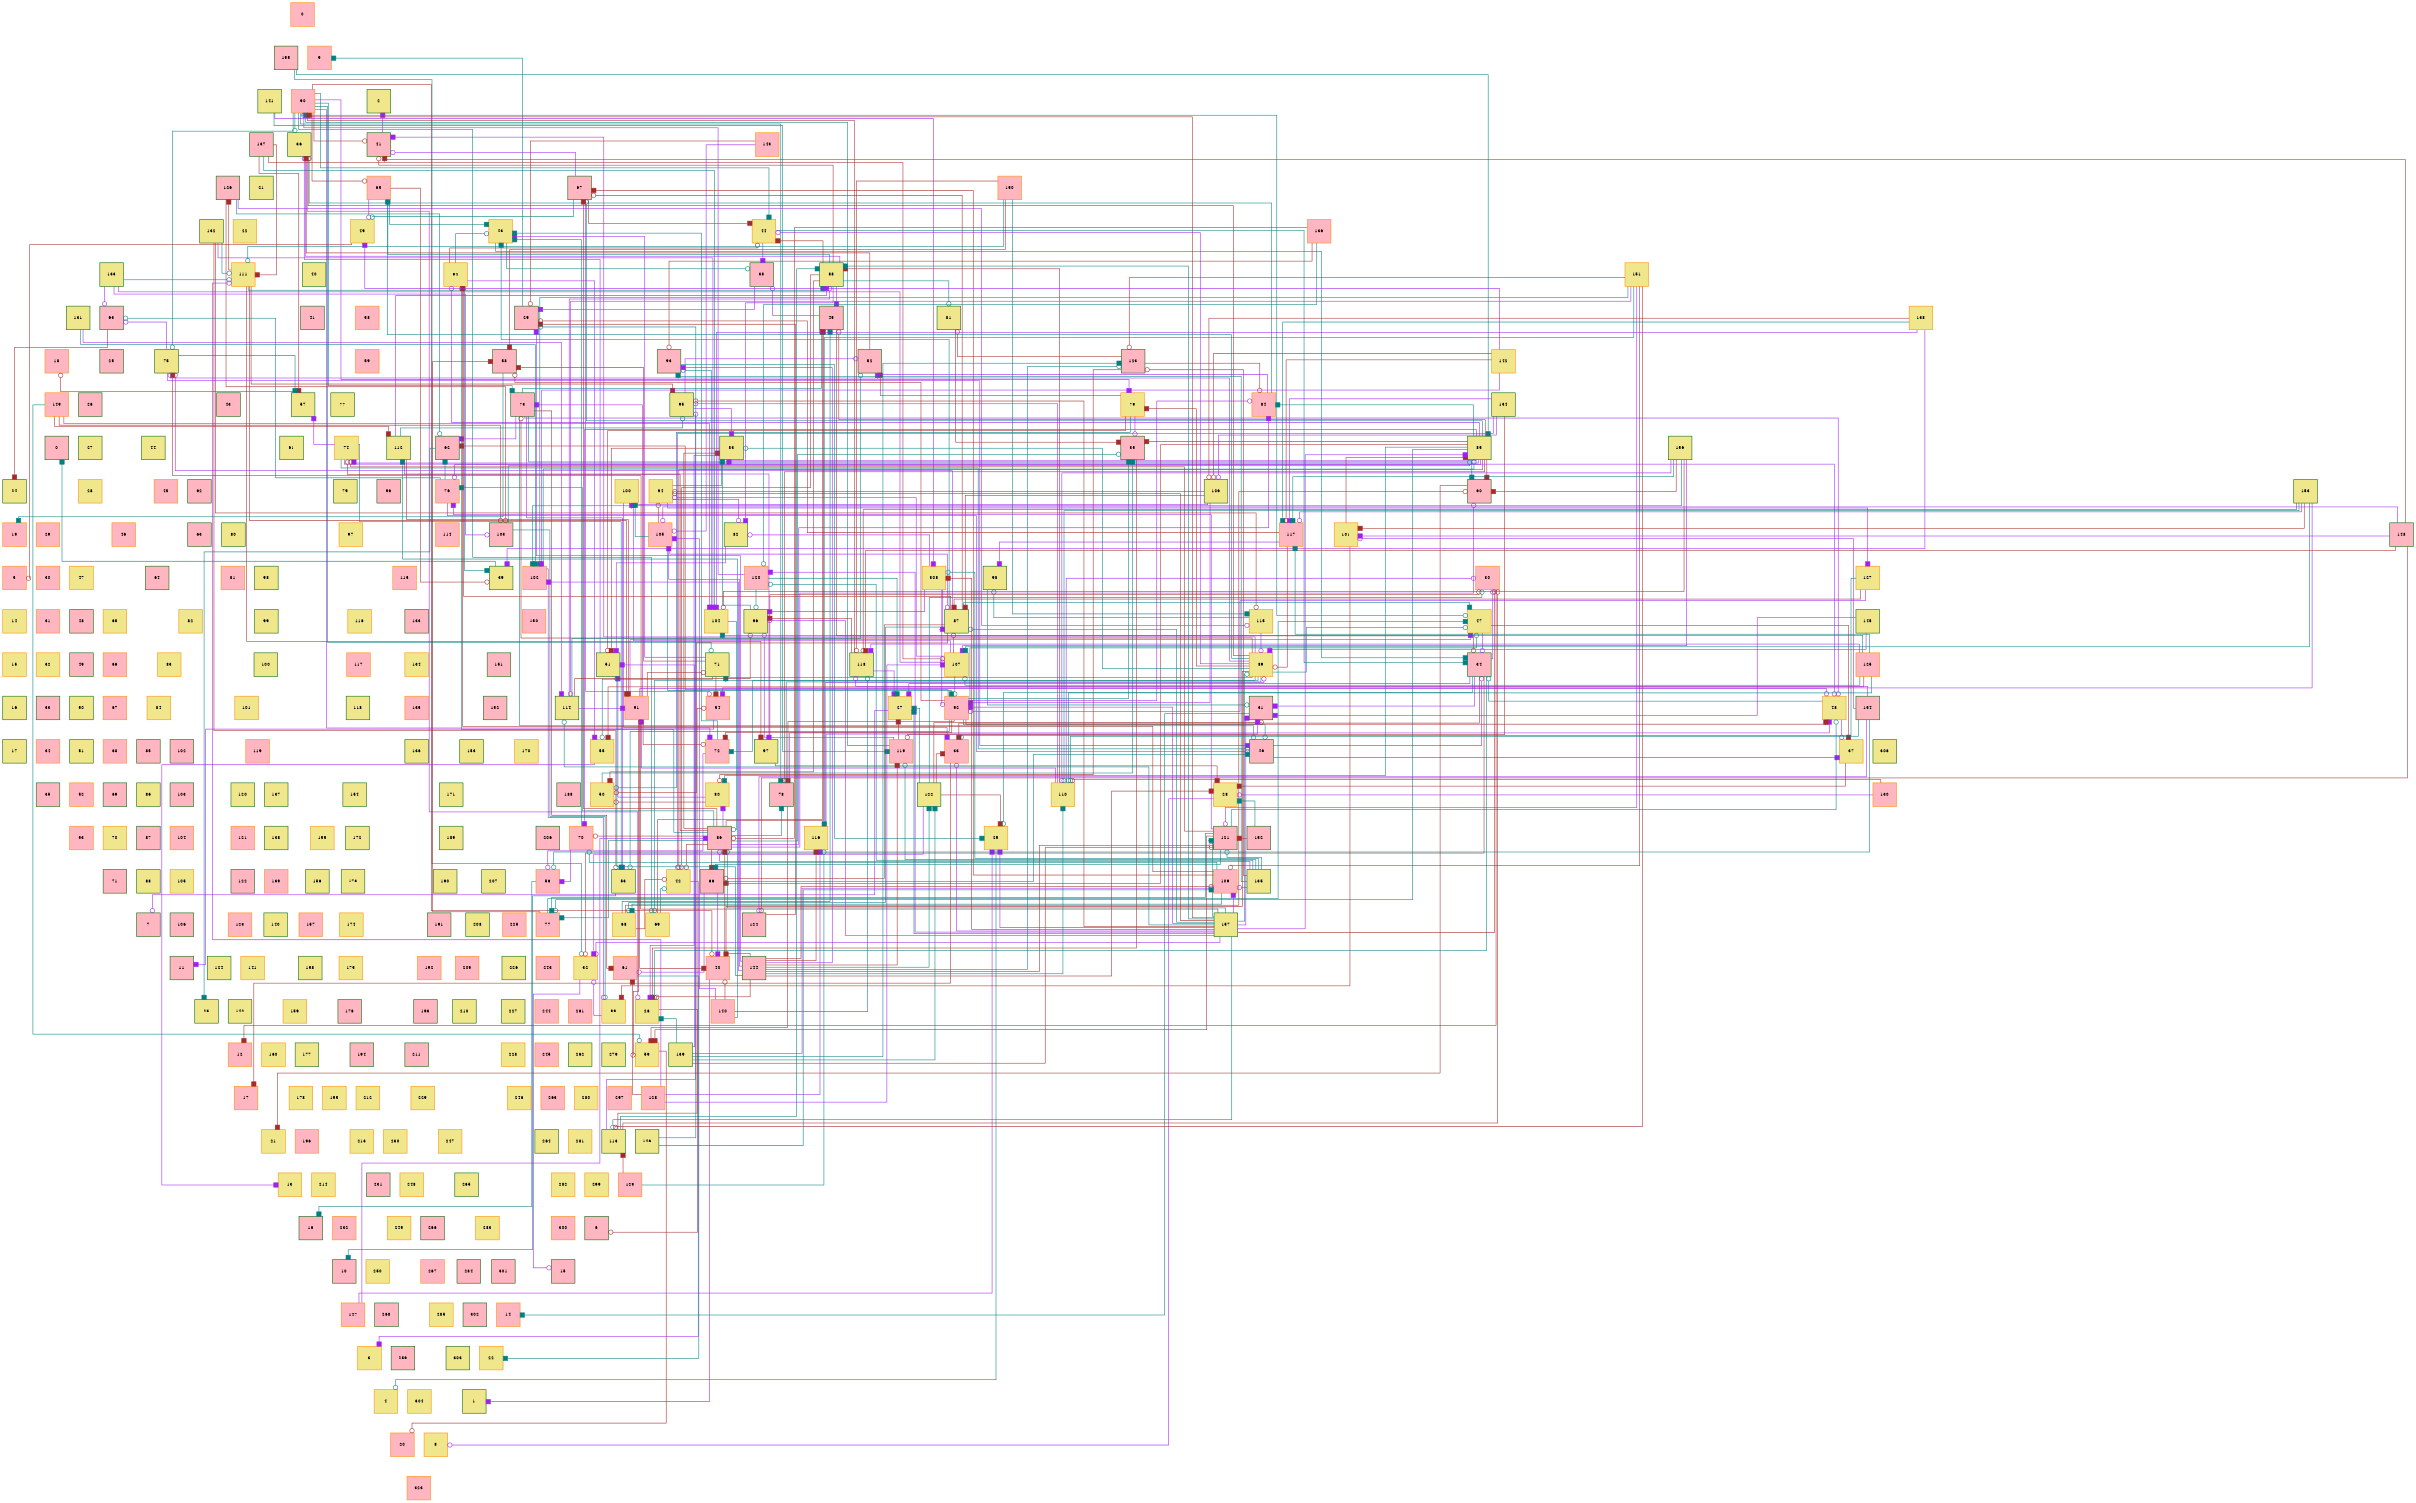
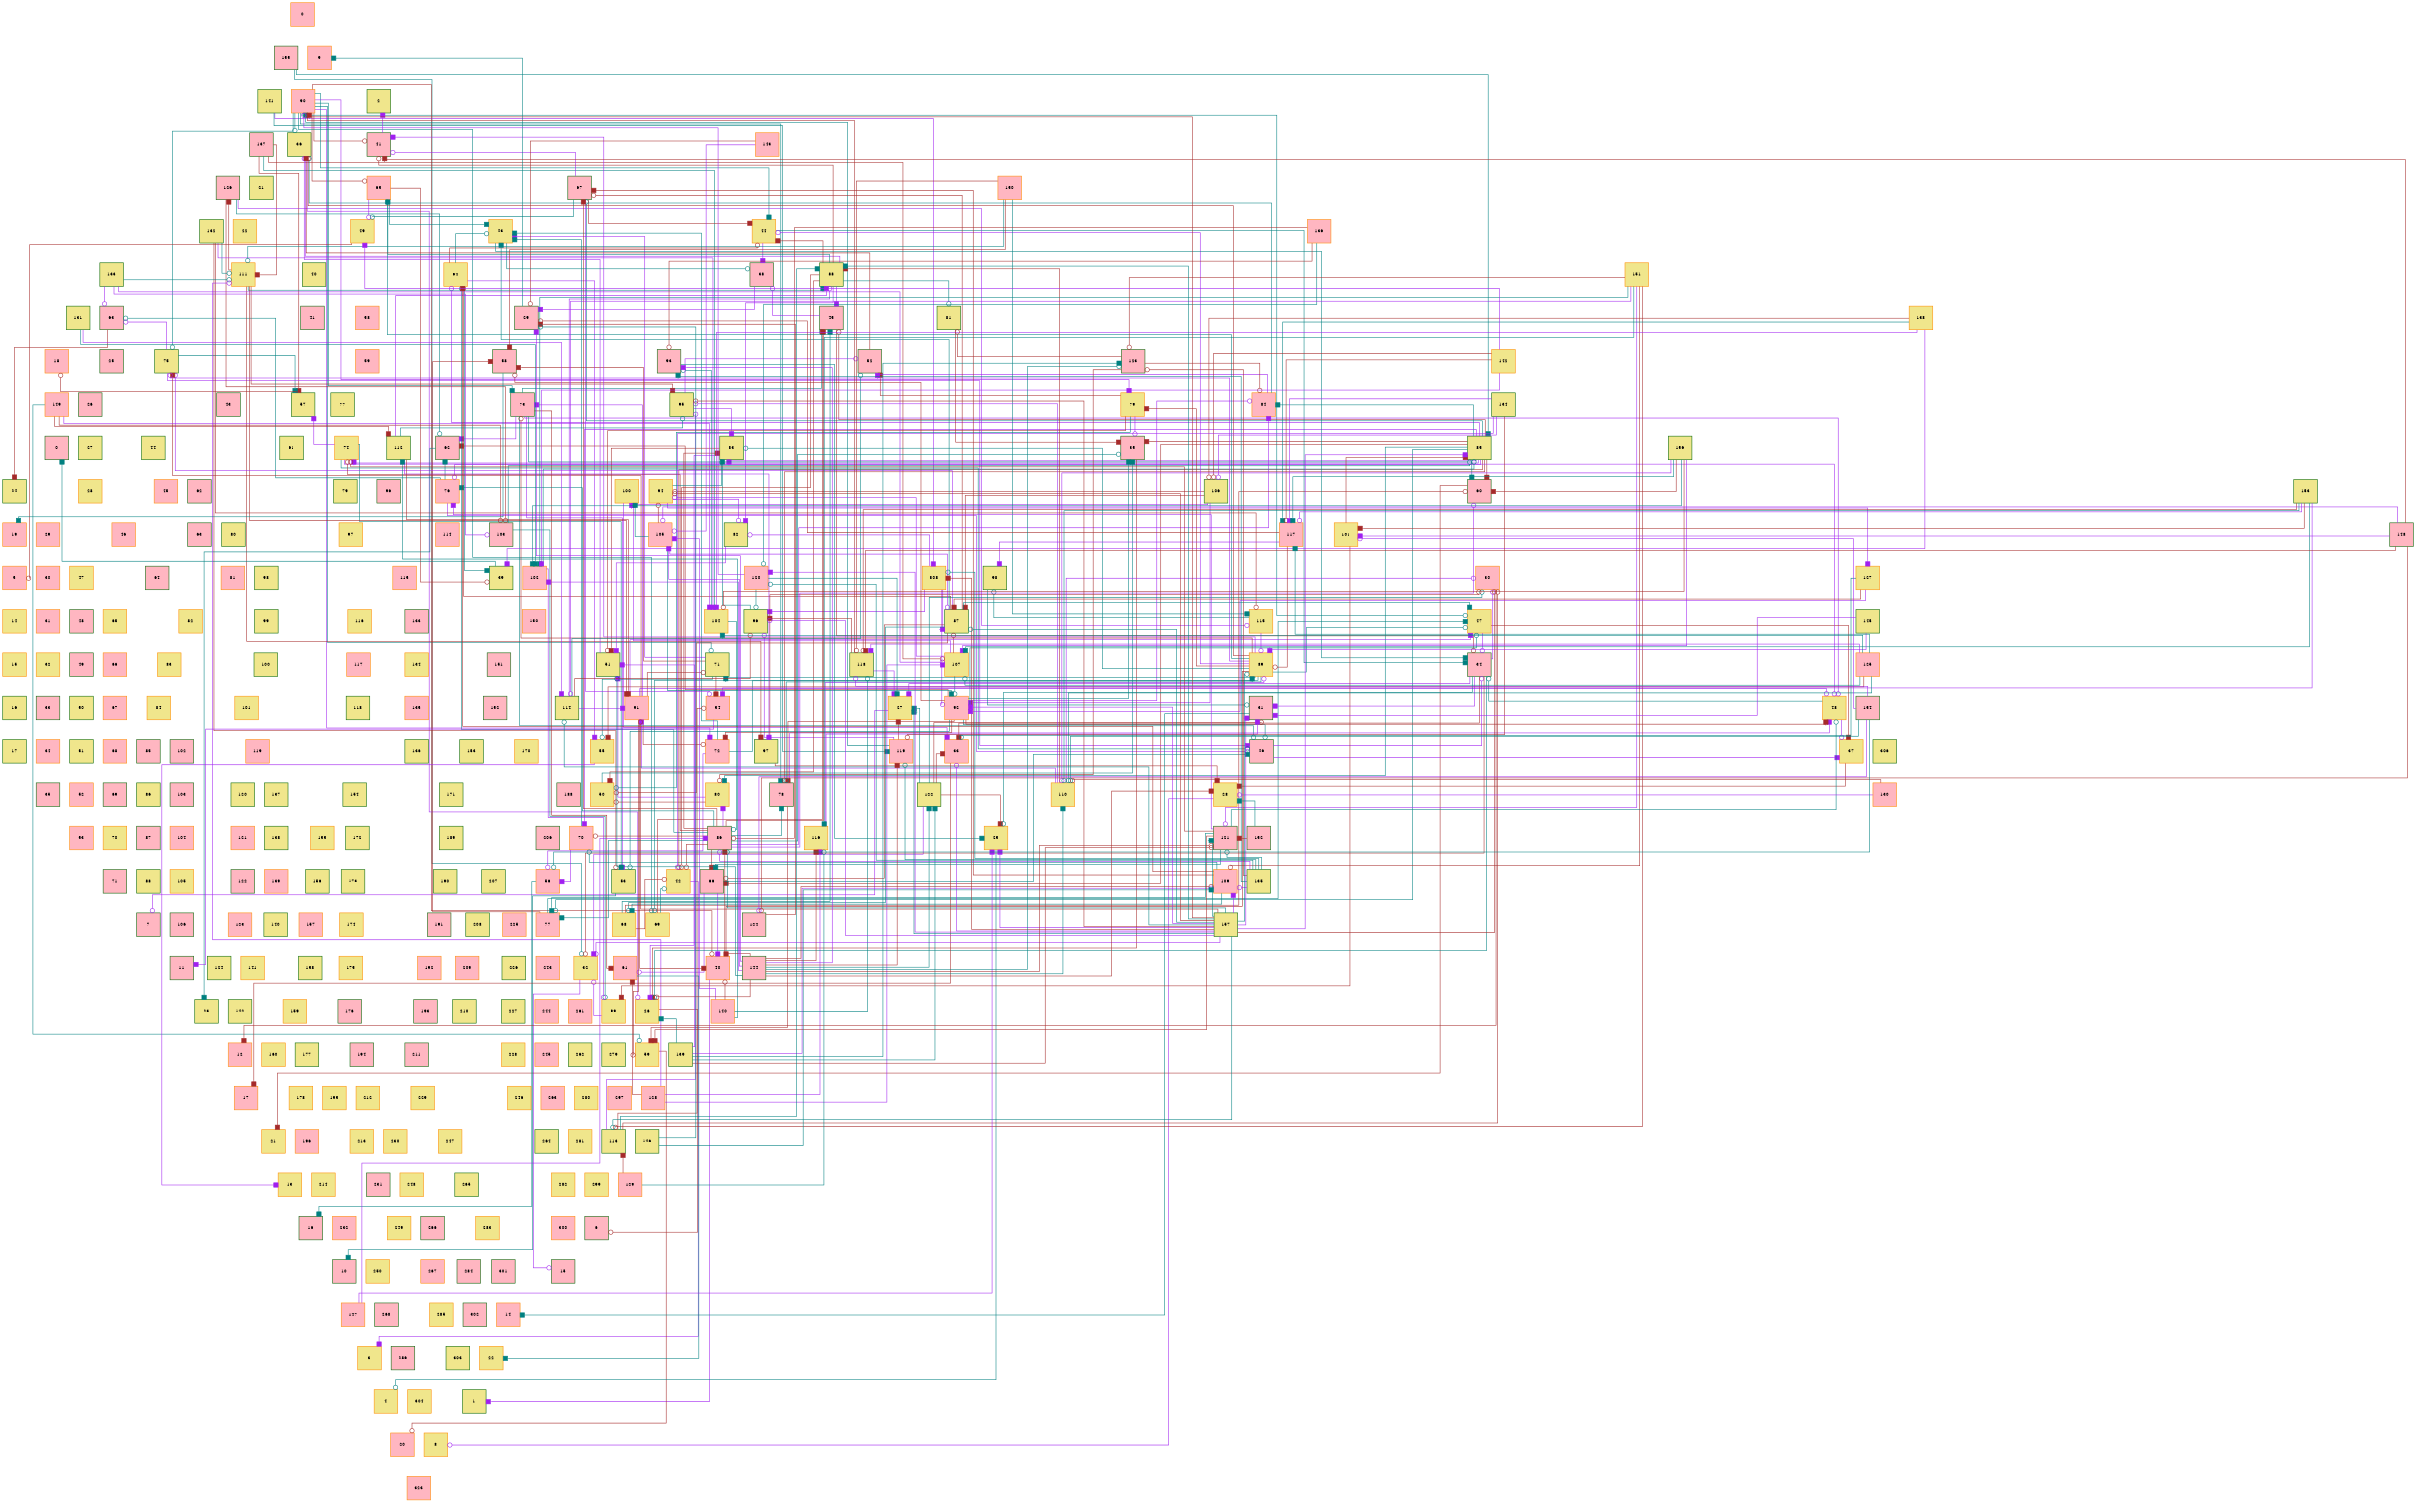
(1369, 601) -> (1370, 601)
(963, 681) -> (955, 681)
